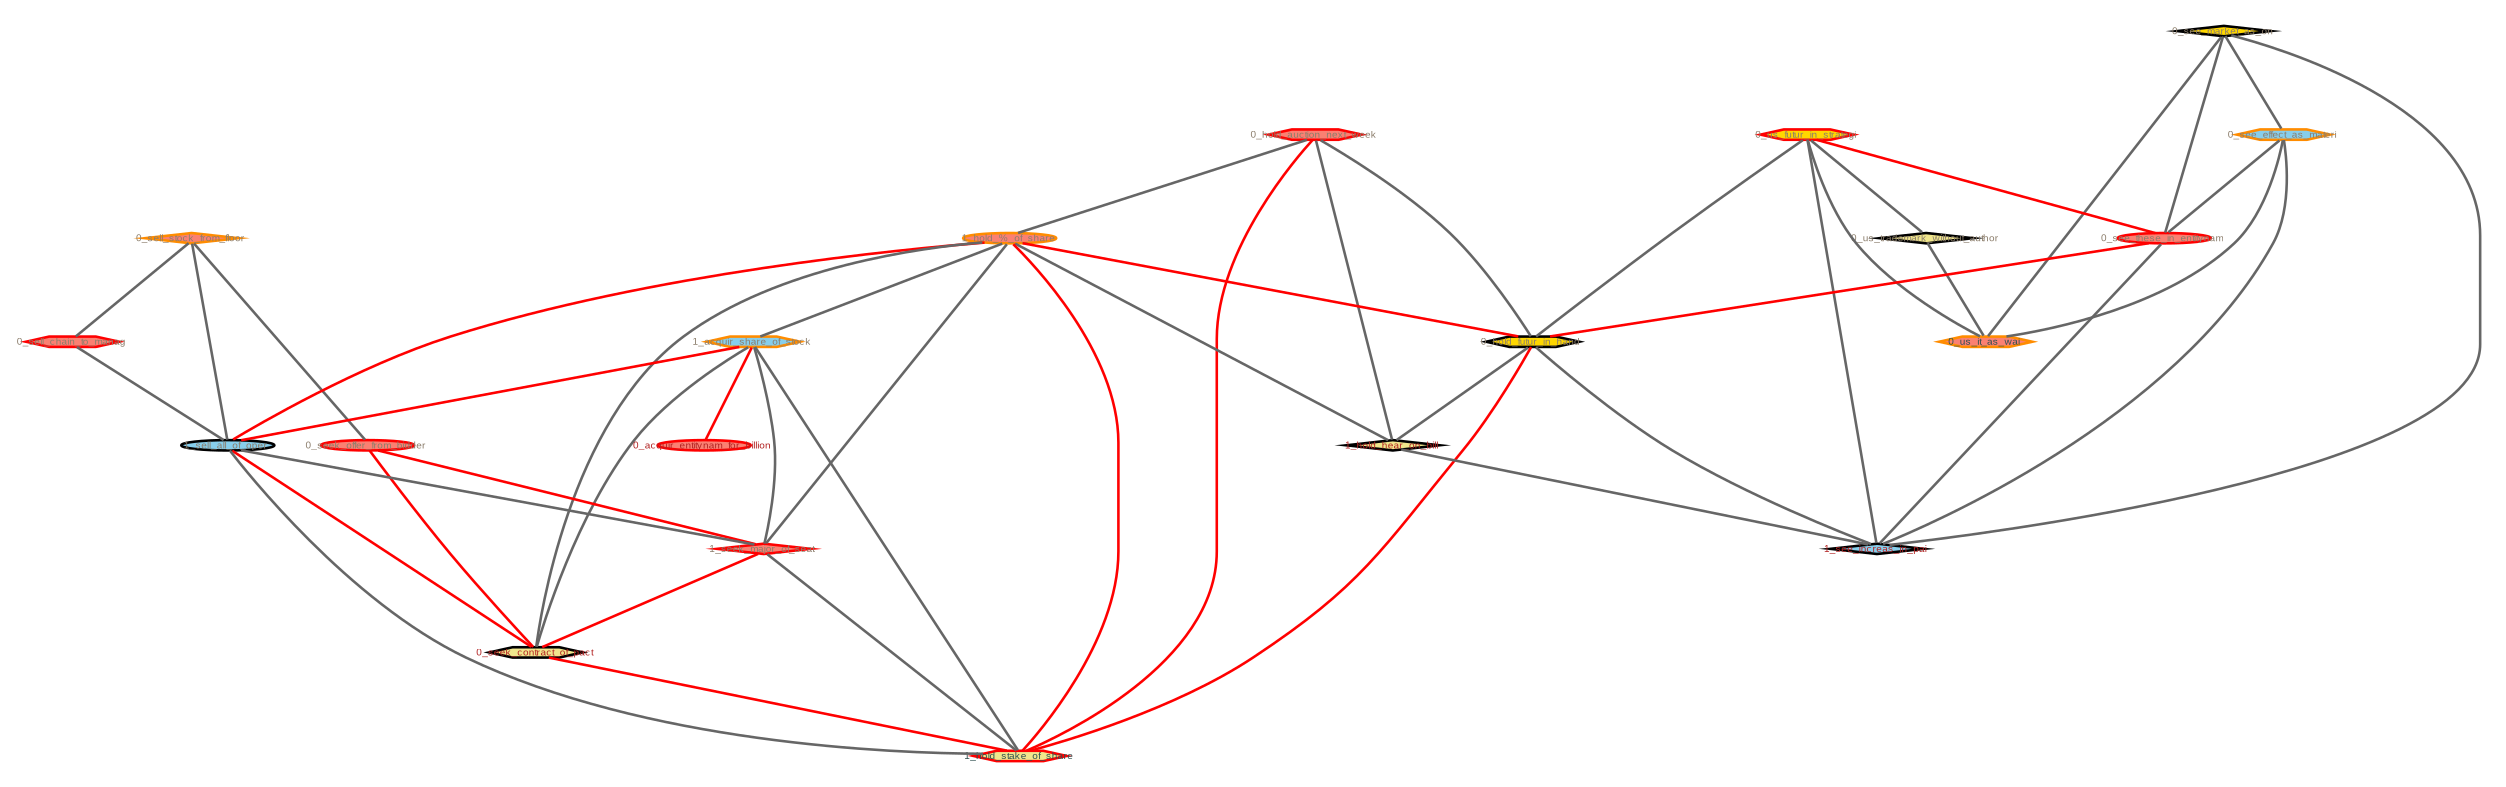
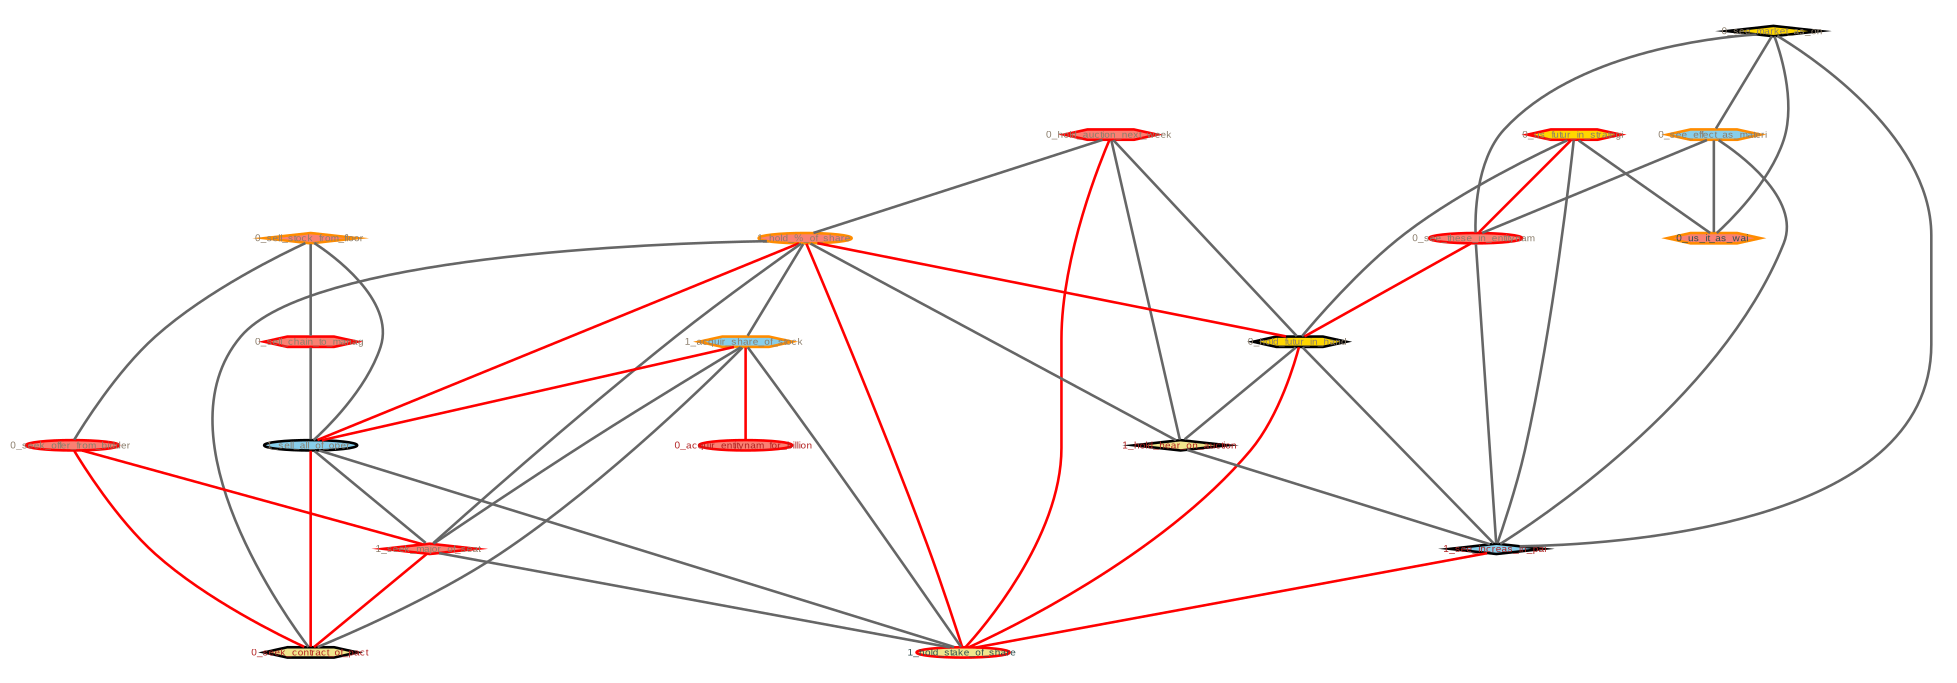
(1926, 238) -> none
(1393, 445) -> (1181, 445)
(778, 704) -> (1232, 600)
(1020, 756) -> (963, 652)
